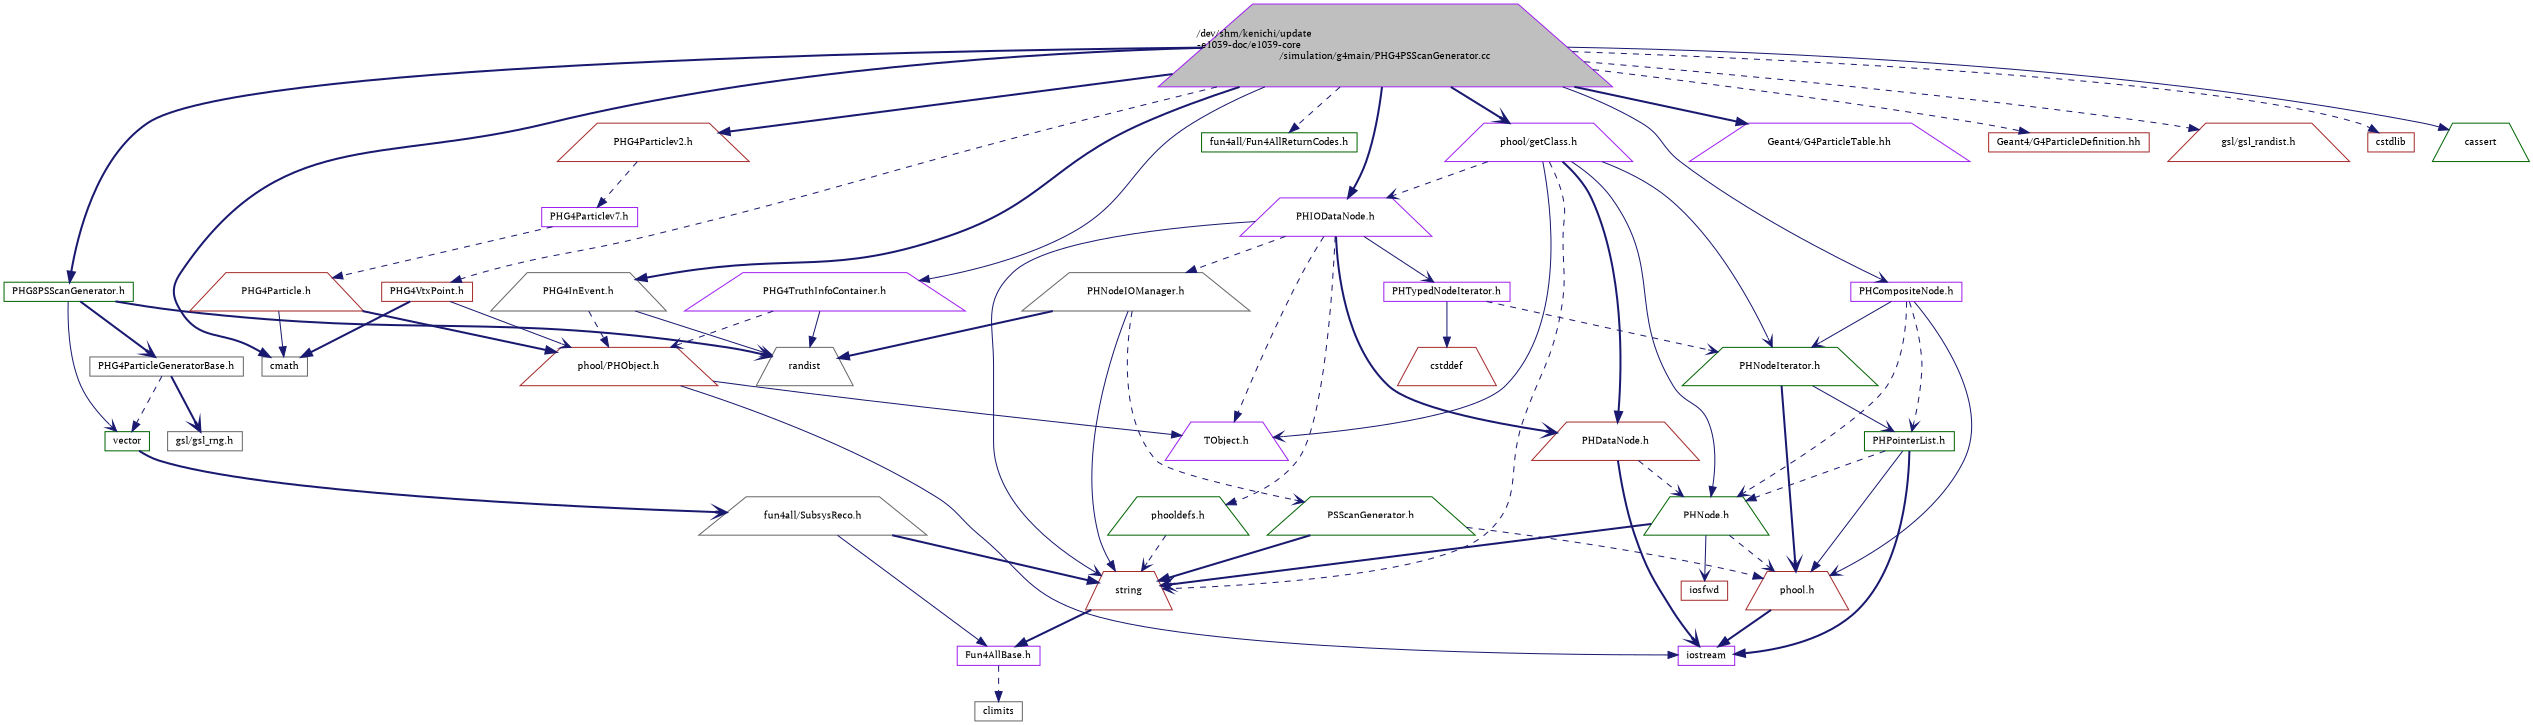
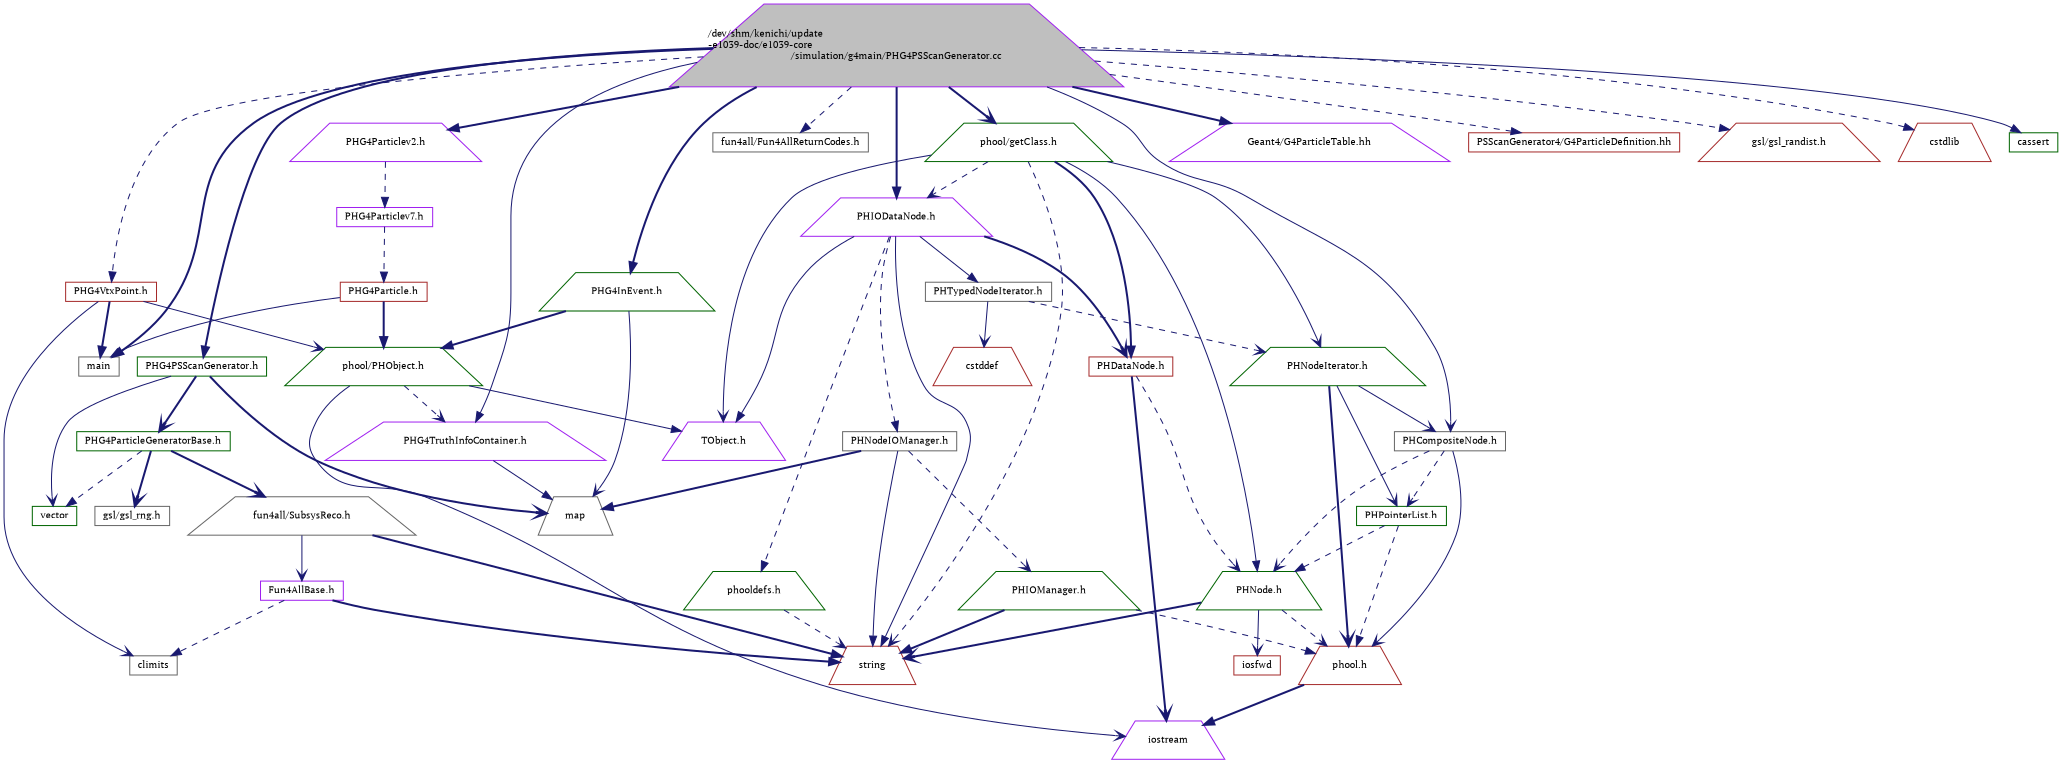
(653, 142) -> (386, 142)
(1279, 142) -> (791, 142)
(1539, 142) -> (1019, 142)
(2069, 142) -> (1574, 142)
(2391, 142) -> (1945, 142)
(2481, 142) -> (2034, 142)
(1394, 256) -> (945, 256)
(69, 292) -> (202, 367)
(277, 292) -> (384, 292)
(579, 292) -> (627, 292)
(1136, 292) -> (900, 441)
(1447, 292) -> (989, 292)
(1906, 292) -> (1450, 441)
(992, 314) -> (970, 433)
(1447, 319) -> (986, 319)
(1856, 322) -> (1393, 406)
(1278, 323) -> (781, 313)
(596, 325) -> (518, 326)
(727, 327) -> (421, 401)
(167, 367) -> (153, 441)
(285, 367) -> (99, 367)
(619, 367) -> (384, 367)
(805, 367) -> (576, 516)
(1616, 441) -> (1131, 367)
none -> (4, 486)
(425, 497) -> (213, 472)
(1860, 507) -> (1379, 581)
(1371, 516) -> (1049, 591)
(908, 588) -> (302, 553)
(1873, 591) -> none
(1058, 626) -> (580, 639)
(1141, 626) -> (659, 618)
(1706, 656) -> (1168, 740)
